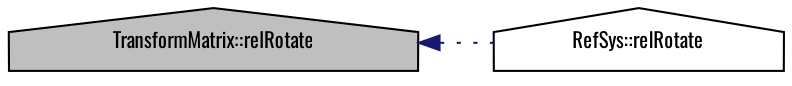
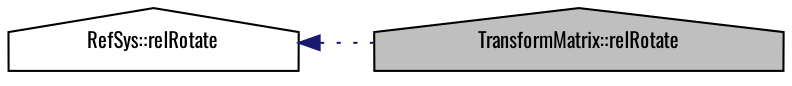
(467, 43) -> (347, 43)
